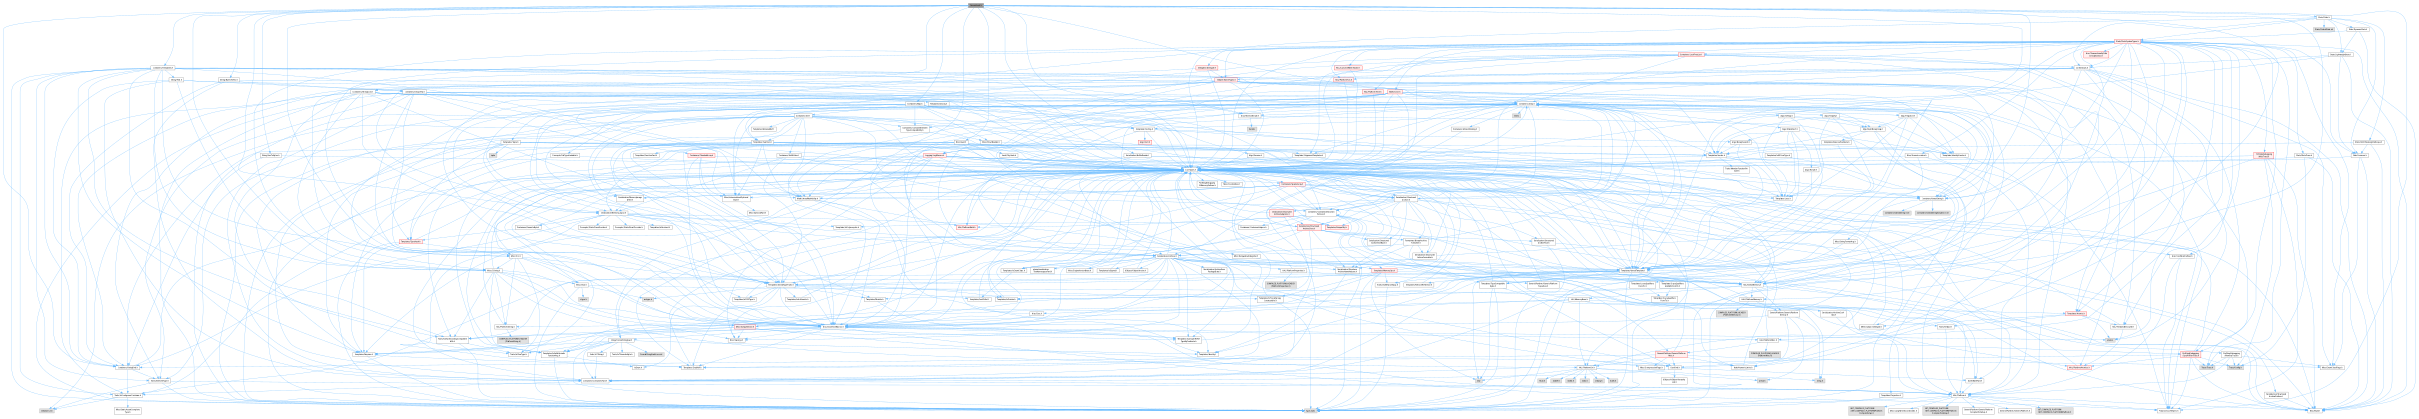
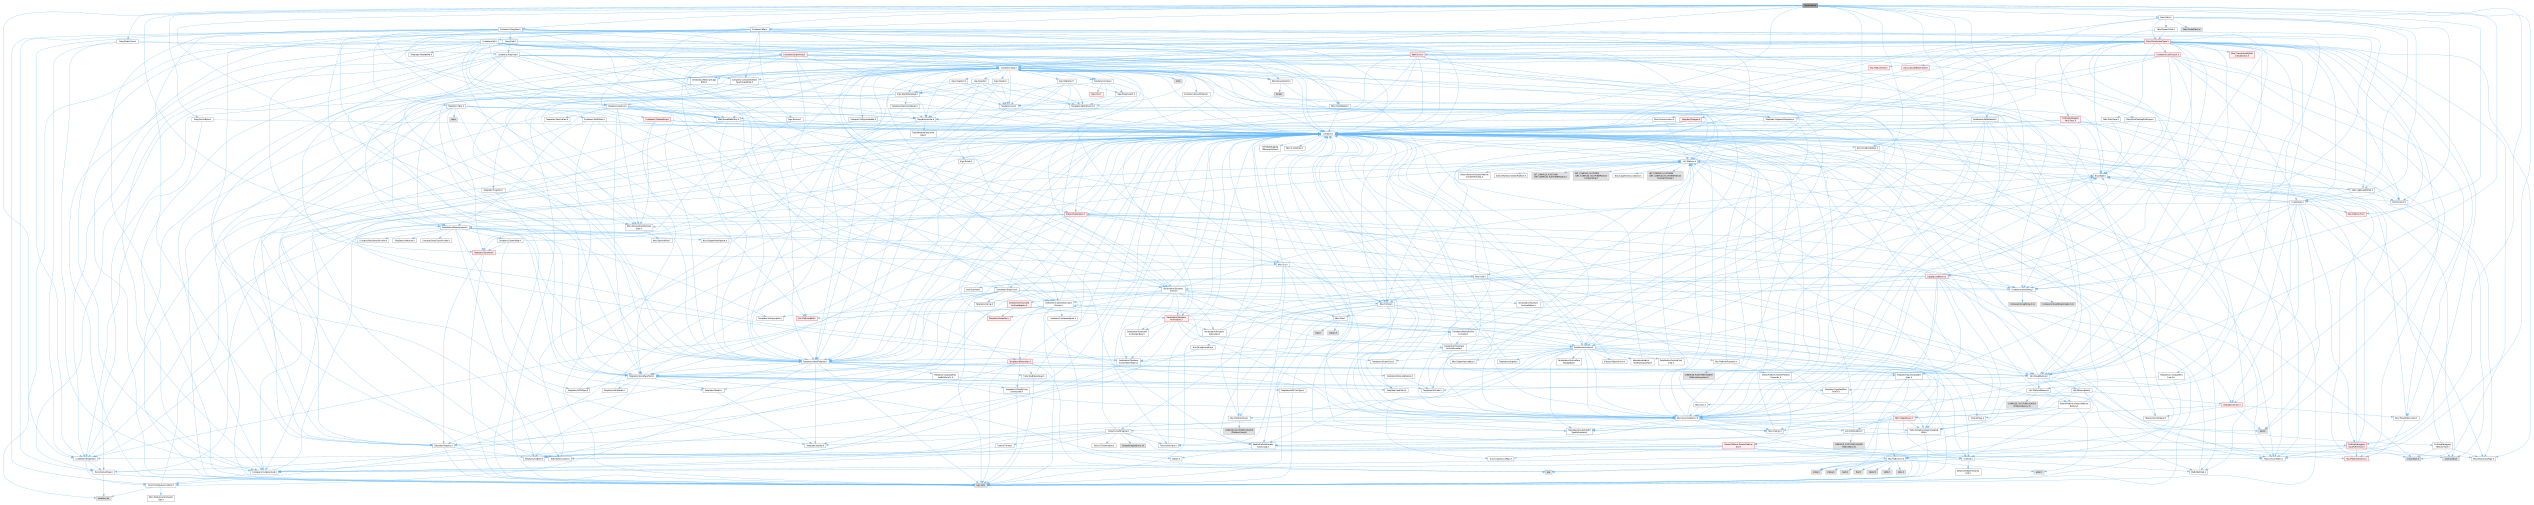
(662, 158) -> (1380, 274)
(1240, 176) -> (1086, 59)
(2390, 249) -> (2234, 183)
(714, 292) -> (982, 384)
(1351, 293) -> (1415, 383)
(554, 355) -> (1263, 446)
